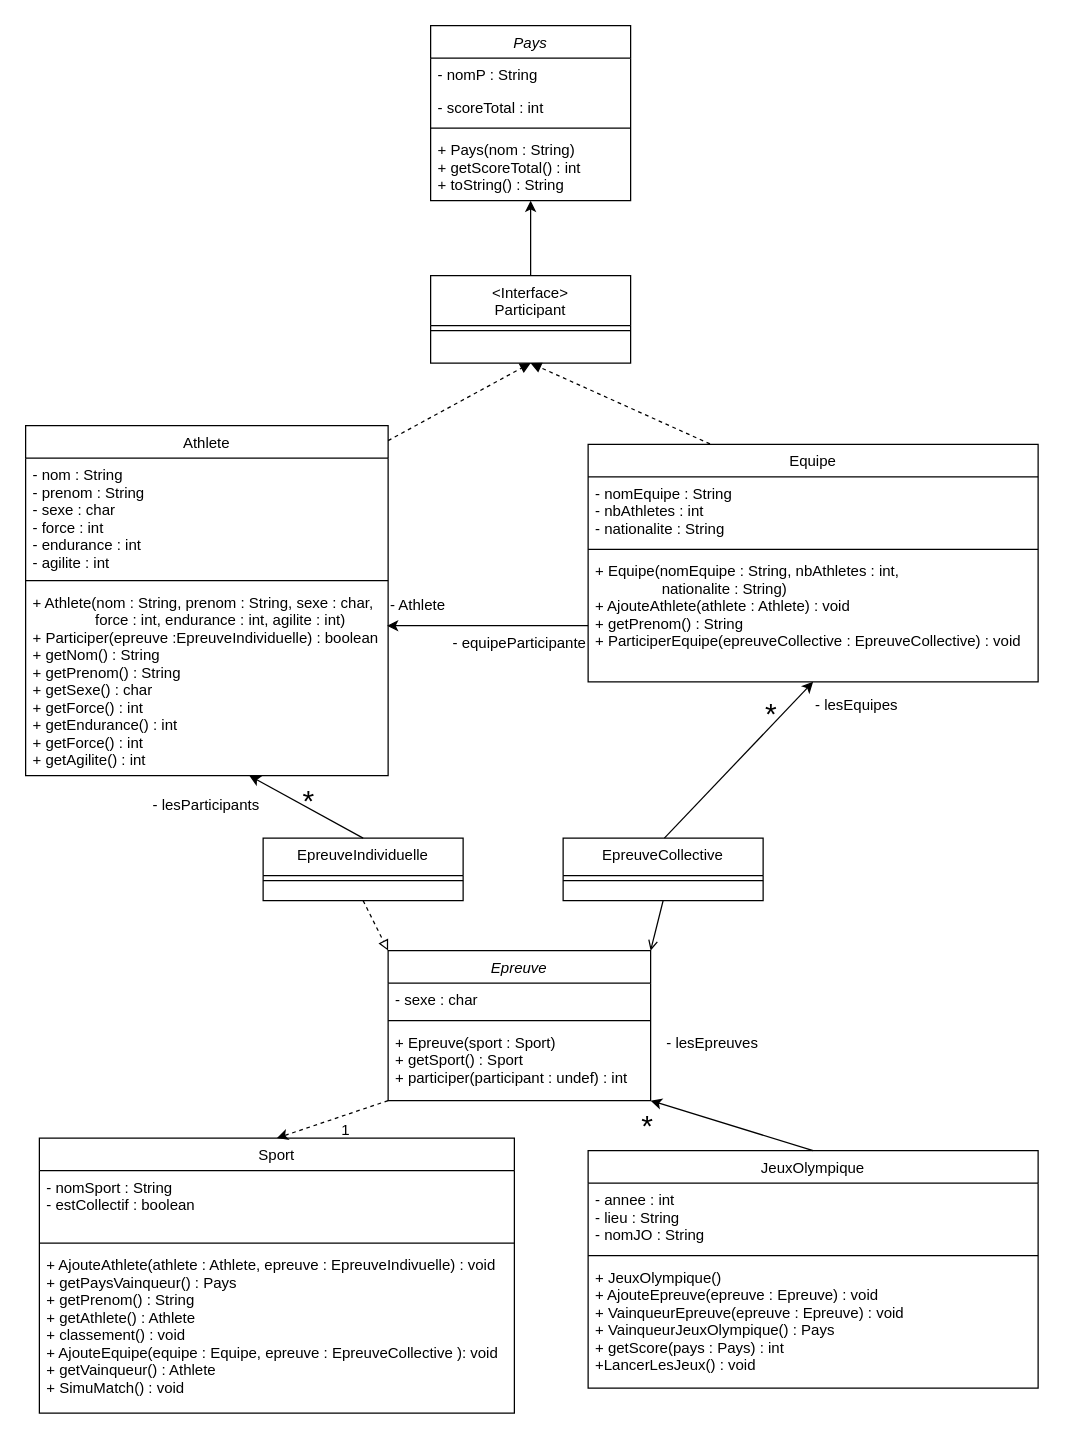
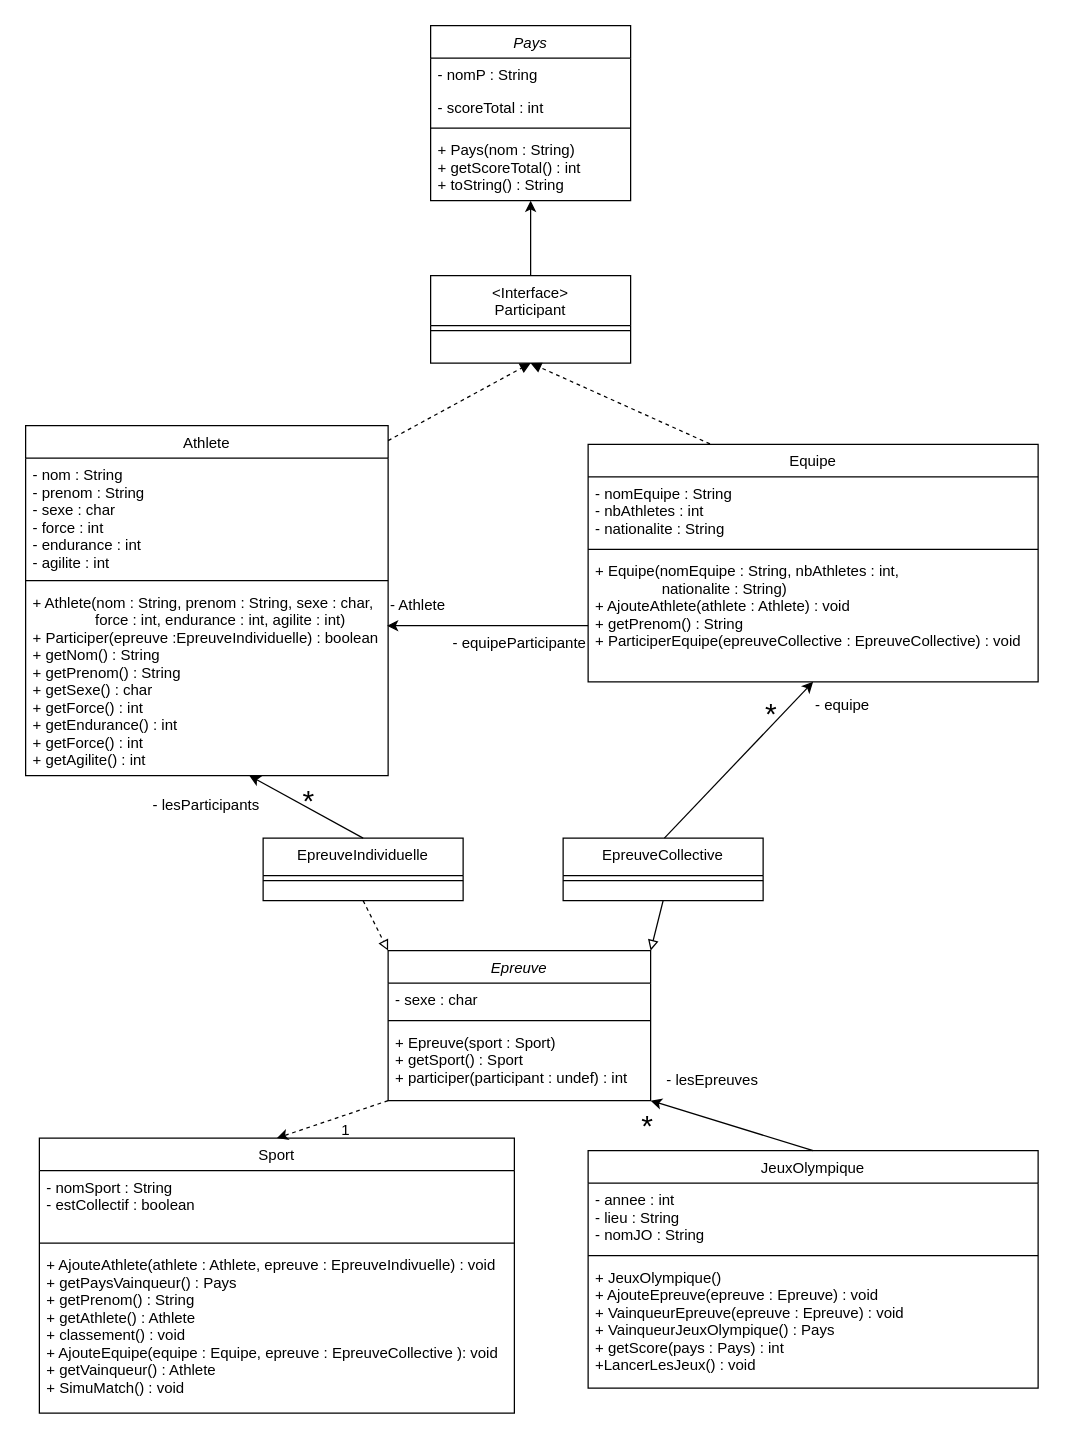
(860, 706) -> (845, 706)
(653, 943) -> (654, 939)
(721, 1044) -> (721, 1082)
